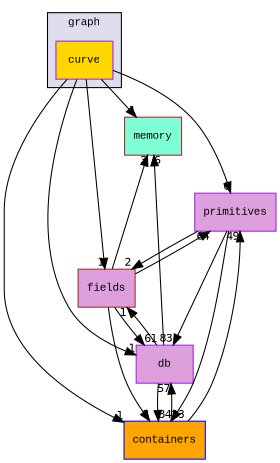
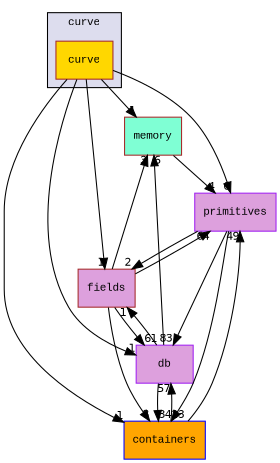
(84, 23) -> (84, 23)
(84, 60) -> (84, 60)
none -> (190, 171)
